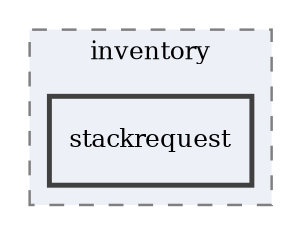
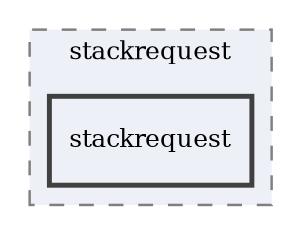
(151, 53) -> (151, 53)
